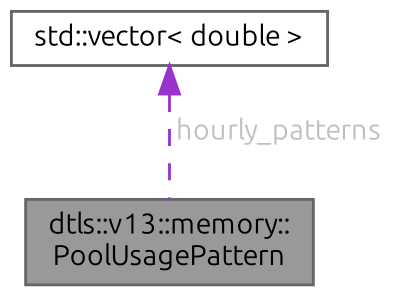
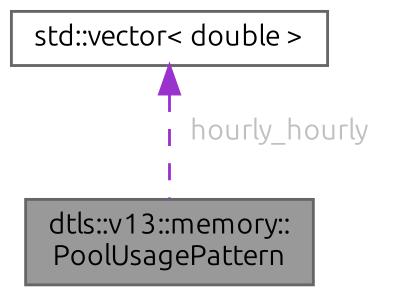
(276, 132) -> (276, 132)
